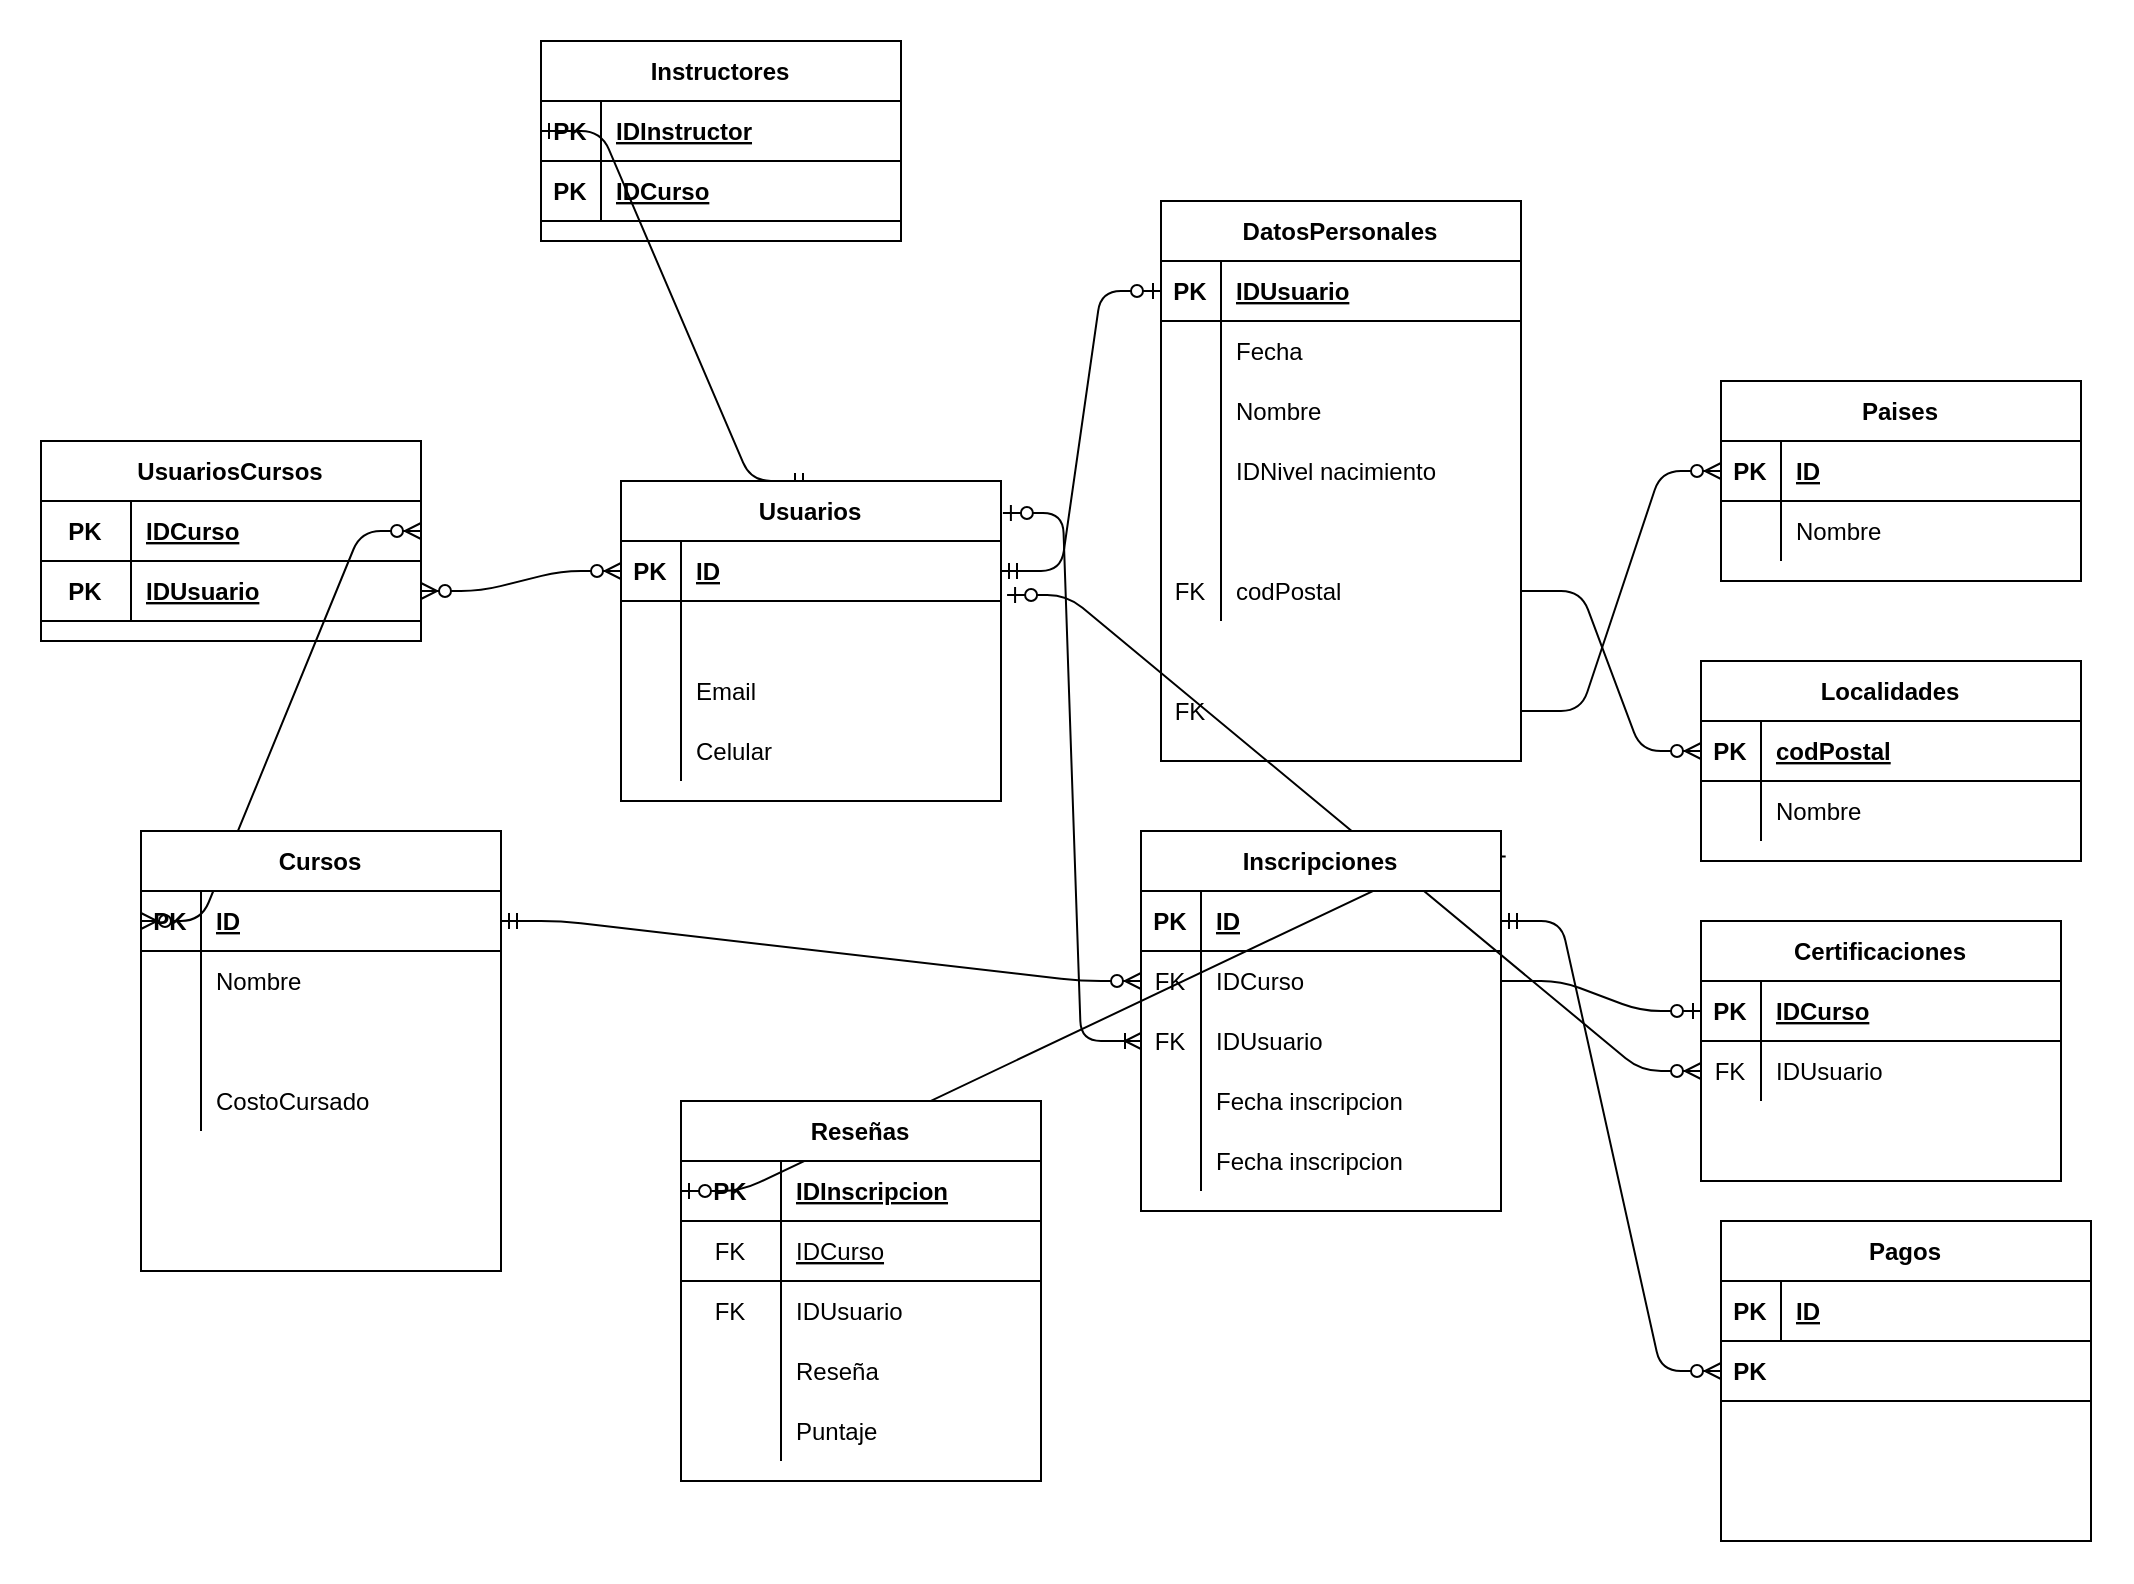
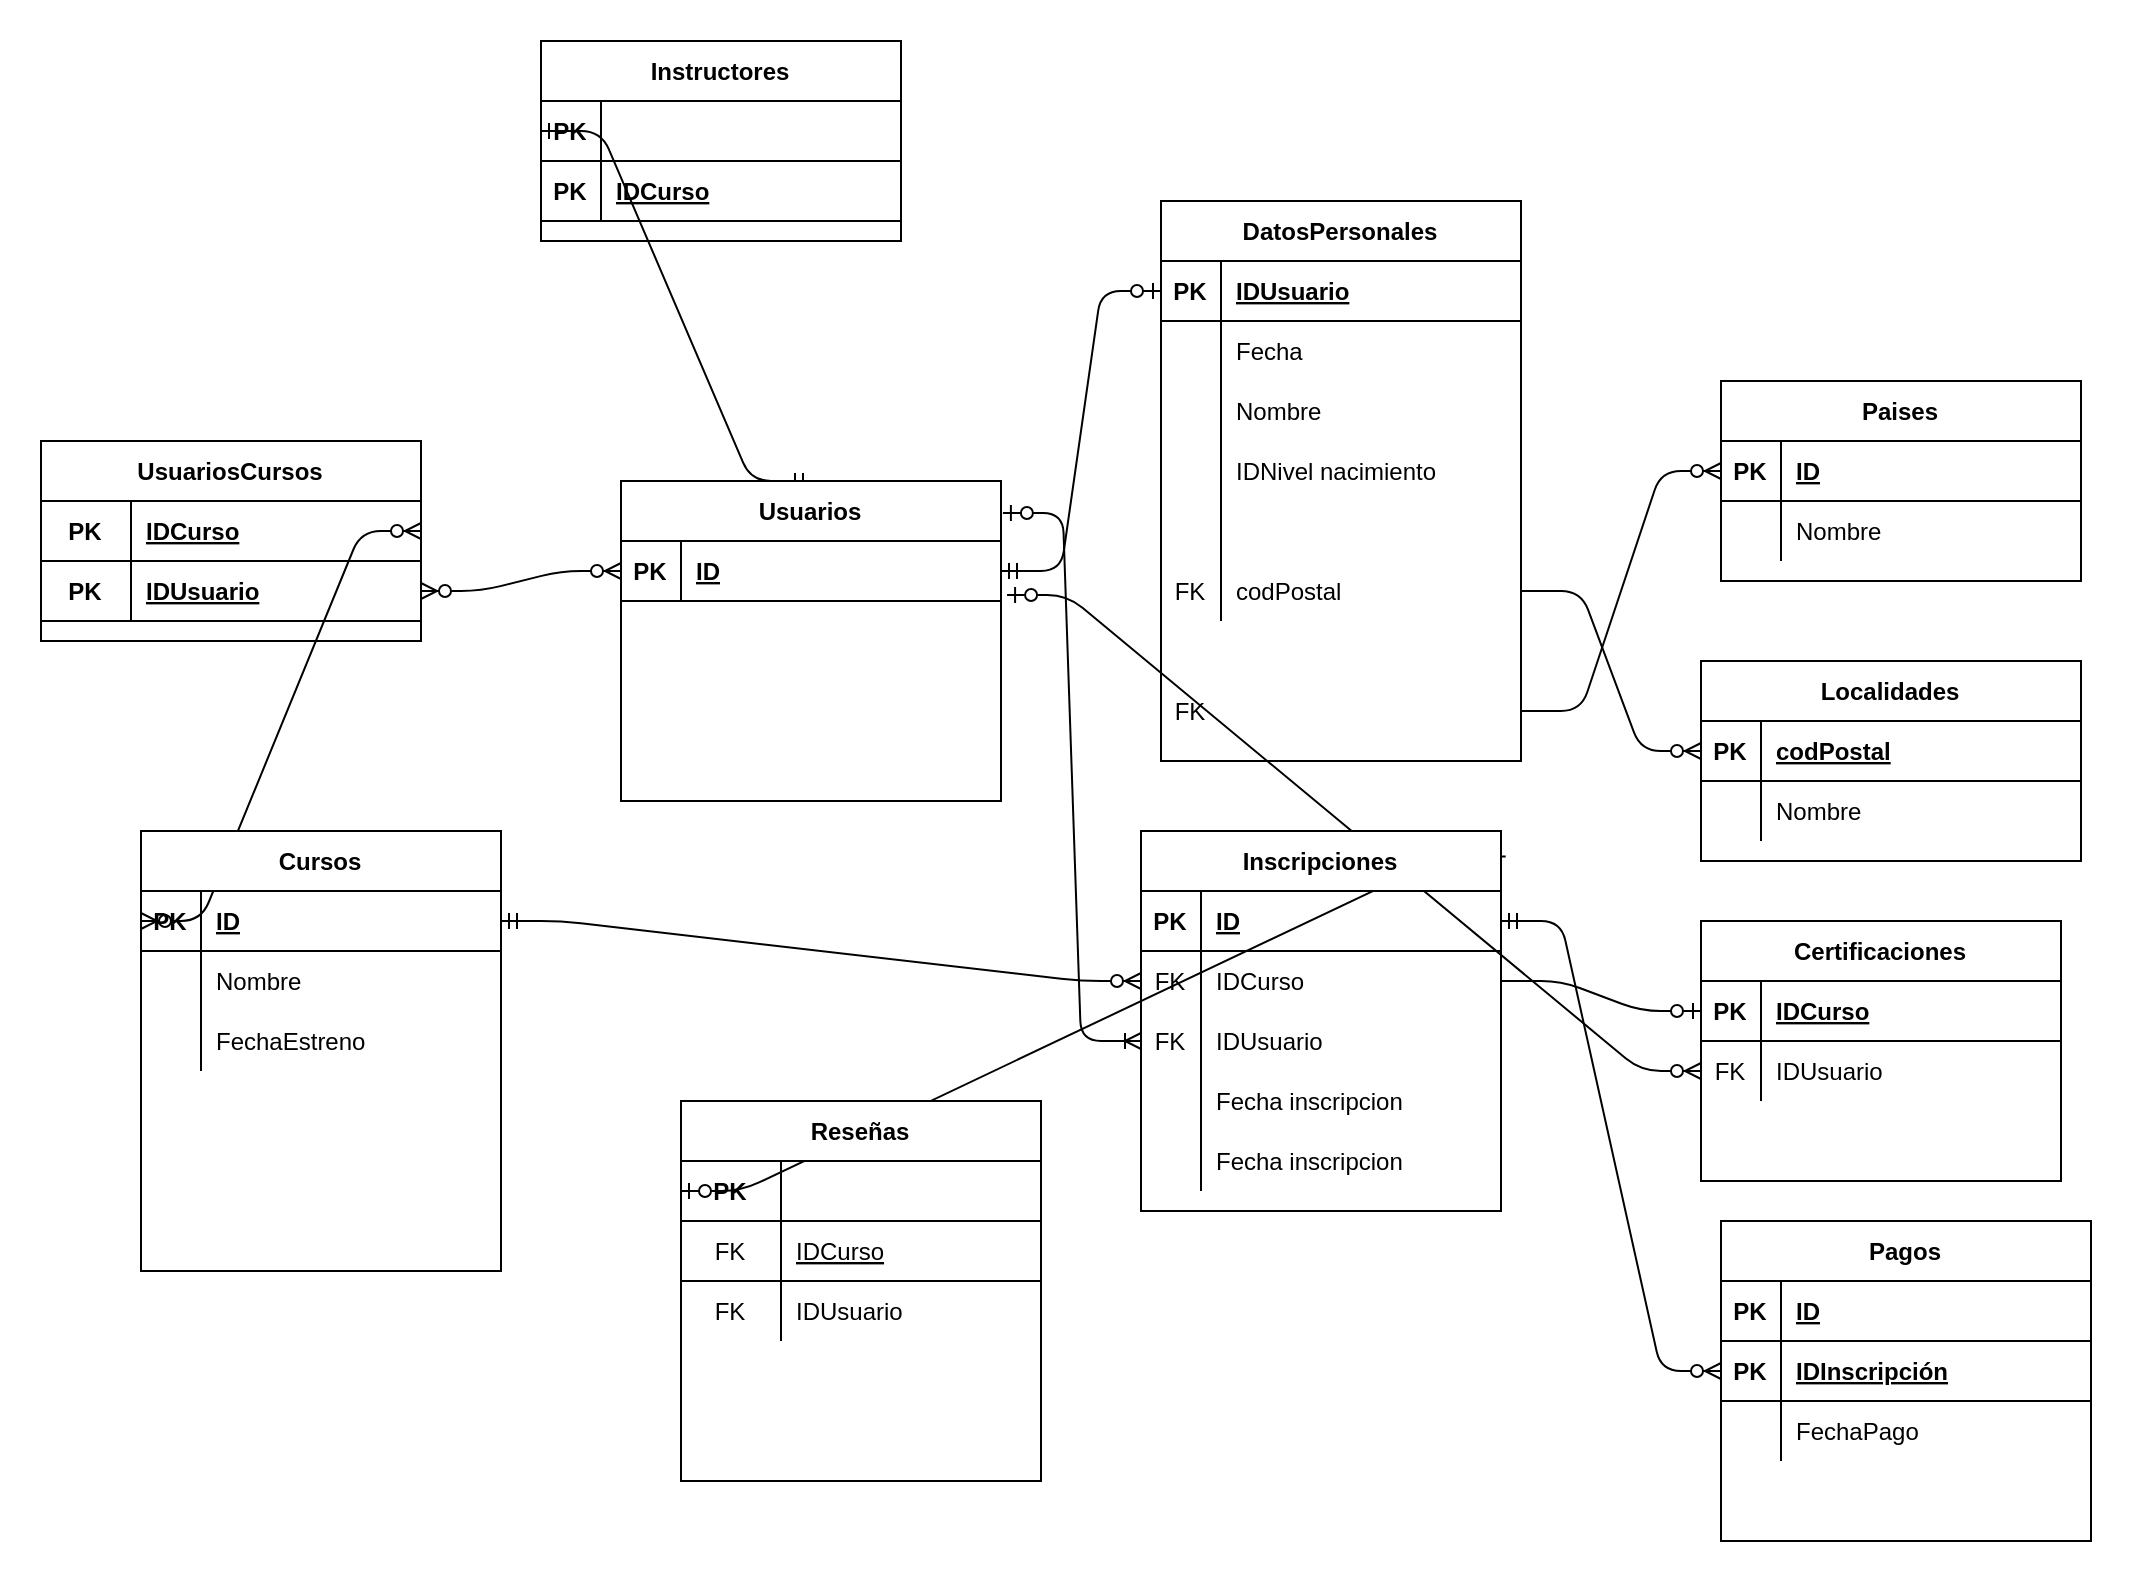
(751, 131) -> none
(841, 691) -> none
(841, 751) -> none
none -> (351, 1041)
(351, 1101) -> none
(911, 1191) -> none
(911, 1371) -> none
none -> (1936, 1371)
(911, 1431) -> none
none -> (1936, 1431)
